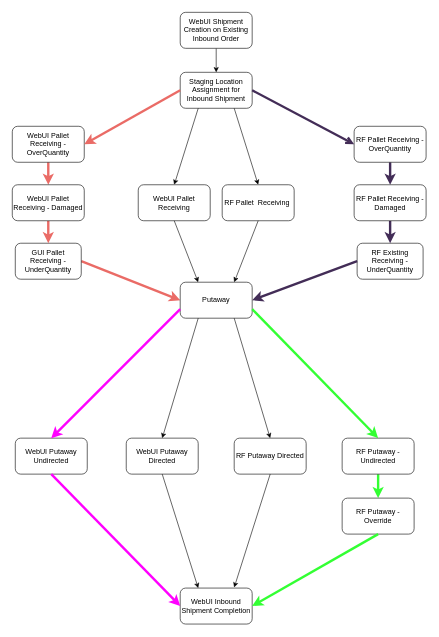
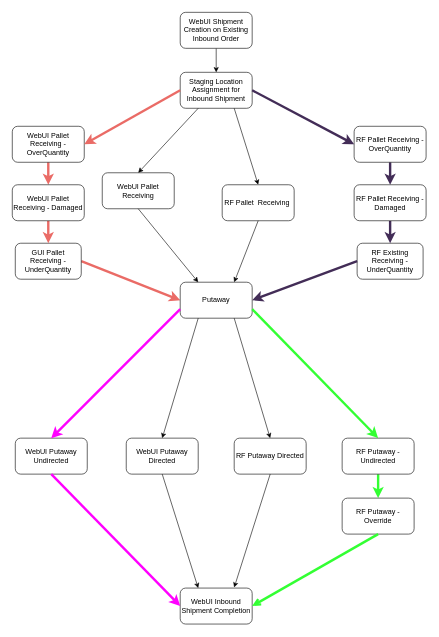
(345, 139) -> (345, 140)
(174, 203) -> (138, 191)
(260, 602) -> (260, 602)
